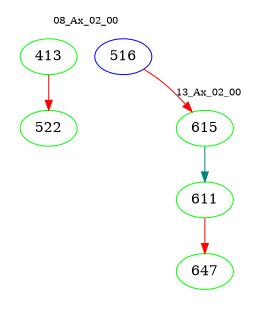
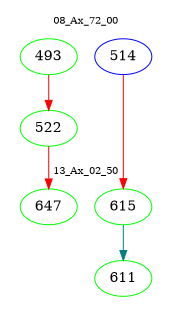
(86, 21) -> (86, 21)
(49, 57) -> (49, 57)
(123, 57) -> (123, 57)
(209, 93) -> (86, 172)
(205, 231) -> (49, 168)
